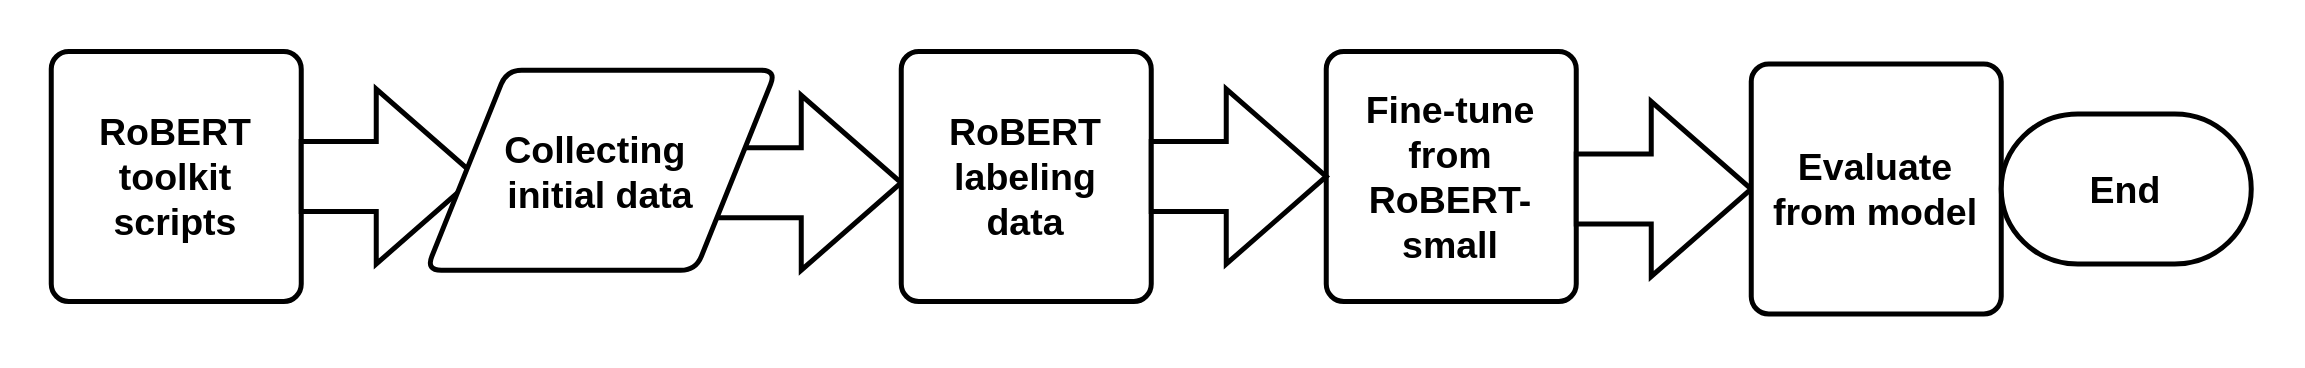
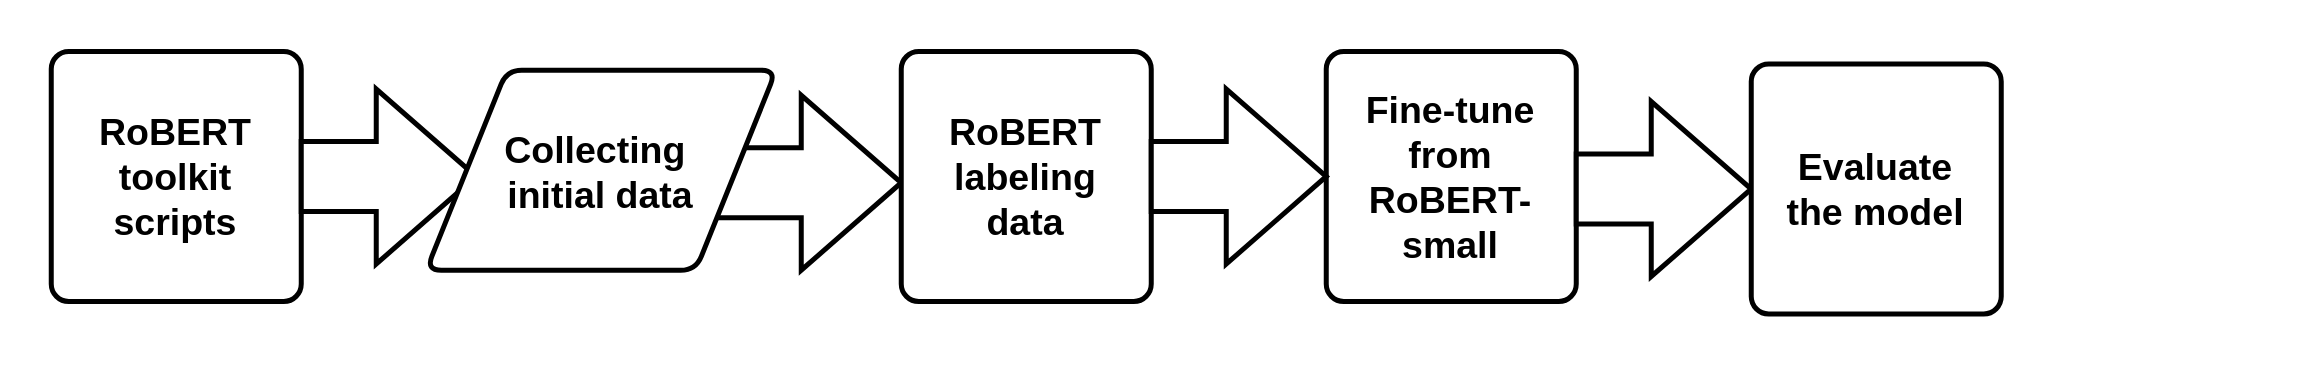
(1876, 189) -> (1876, 189)
(2126, 189) -> none
